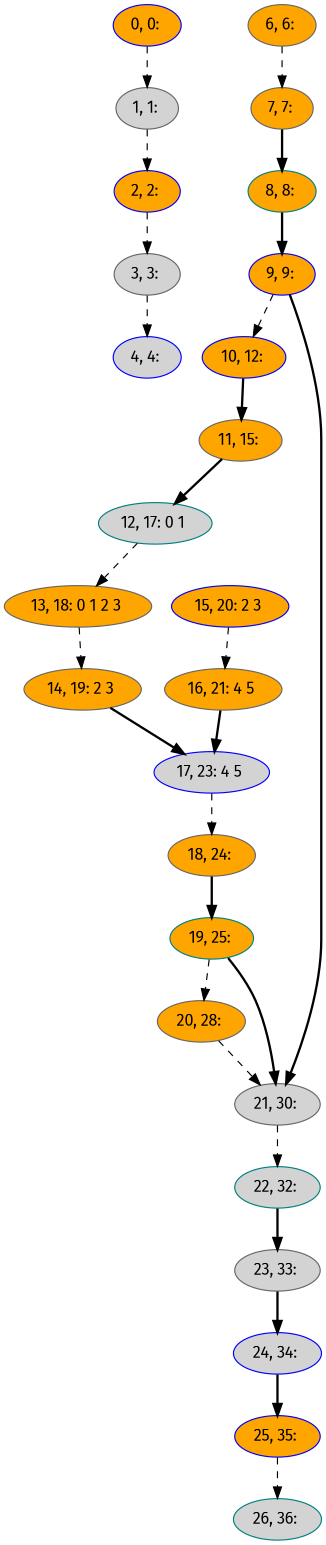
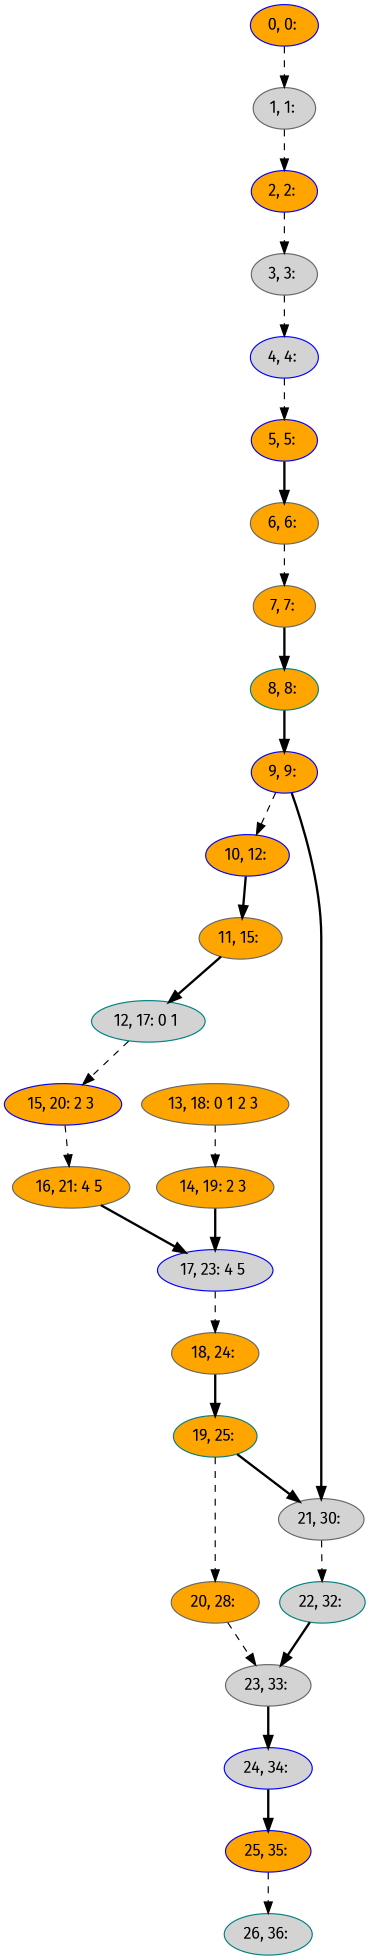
none -> (284, 440)
(121, 560) -> (110, 1059)
(235, 1059) -> (239, 1639)
